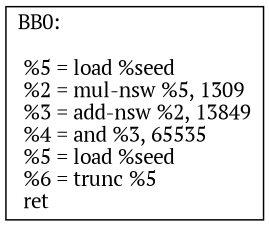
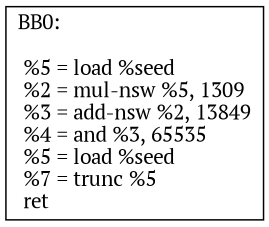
(87, 180) -> (87, 180)
